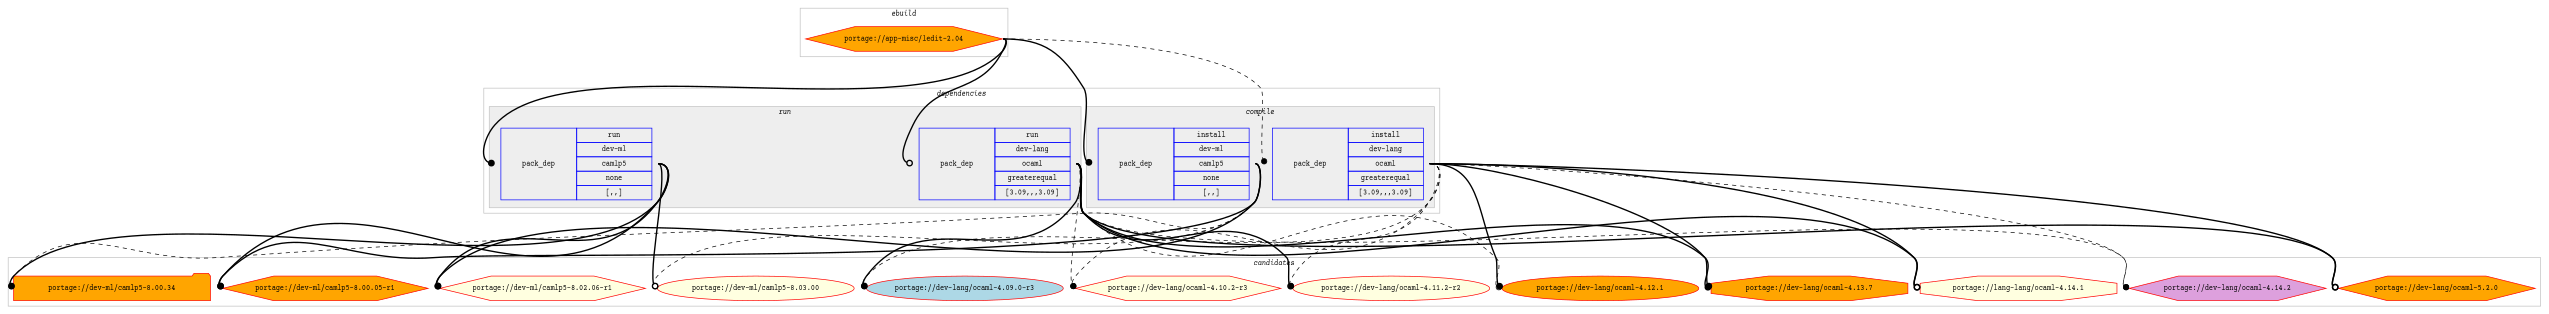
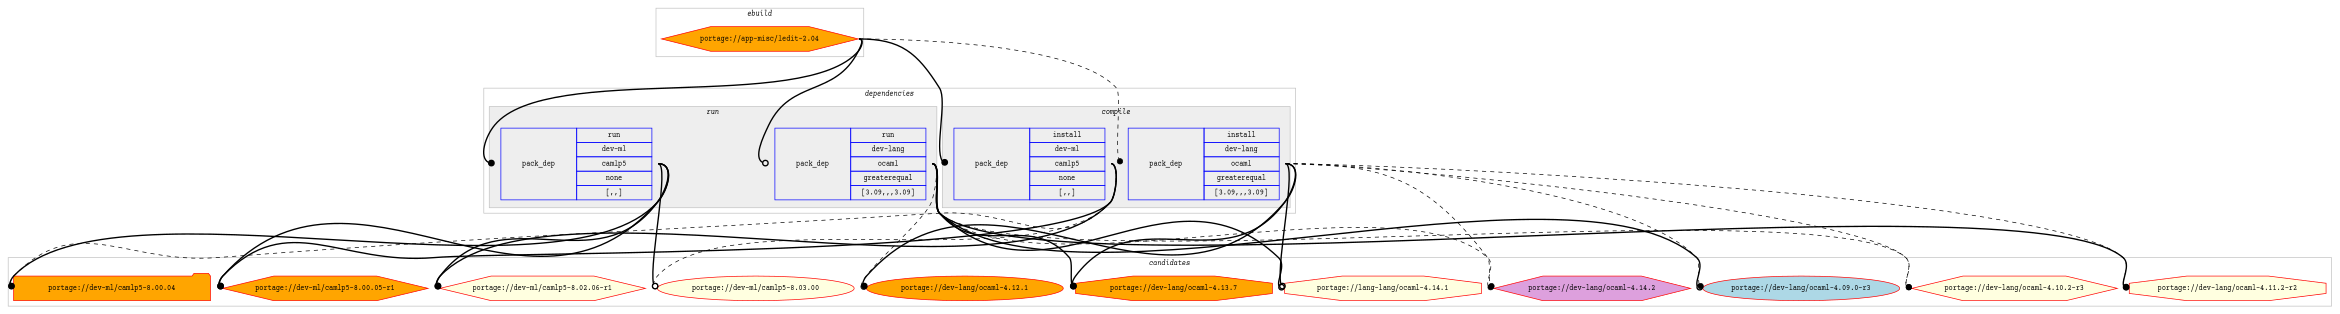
(112, 288) -> (112, 288)
(1391, 288) -> (2228, 288)
(2437, 288) -> none
